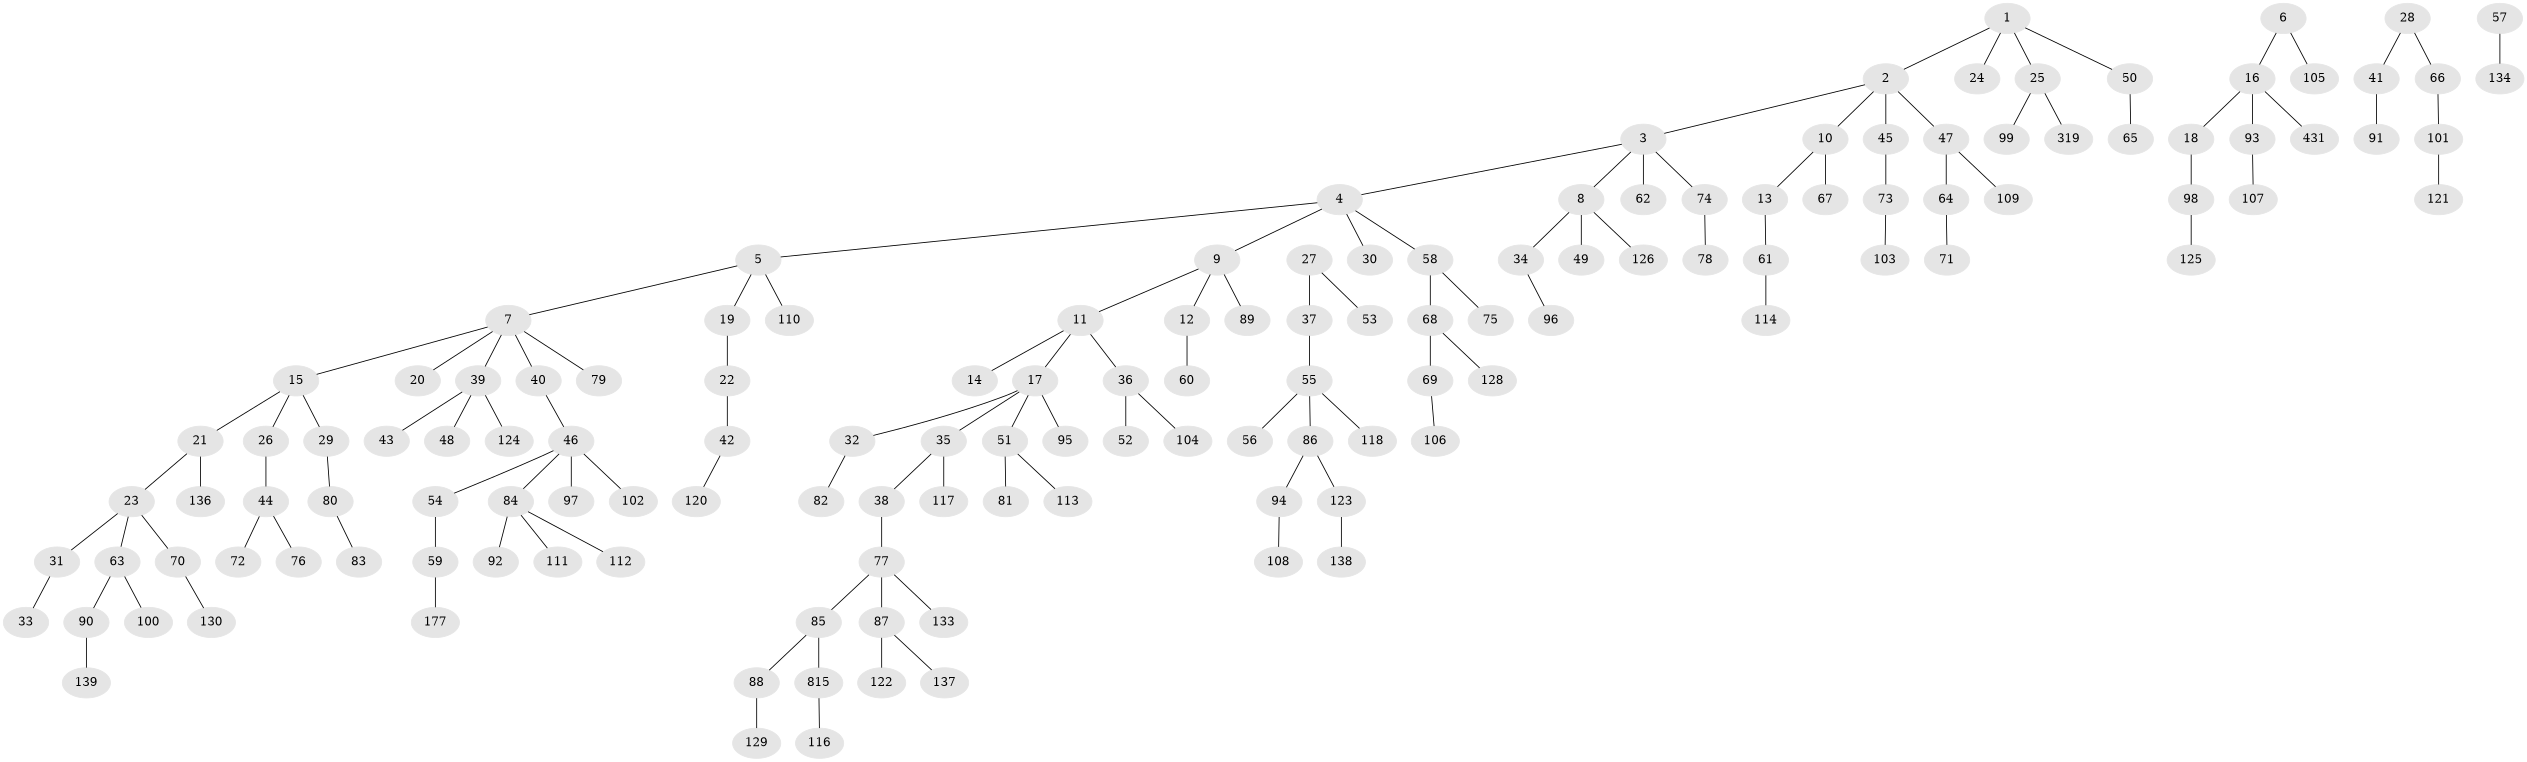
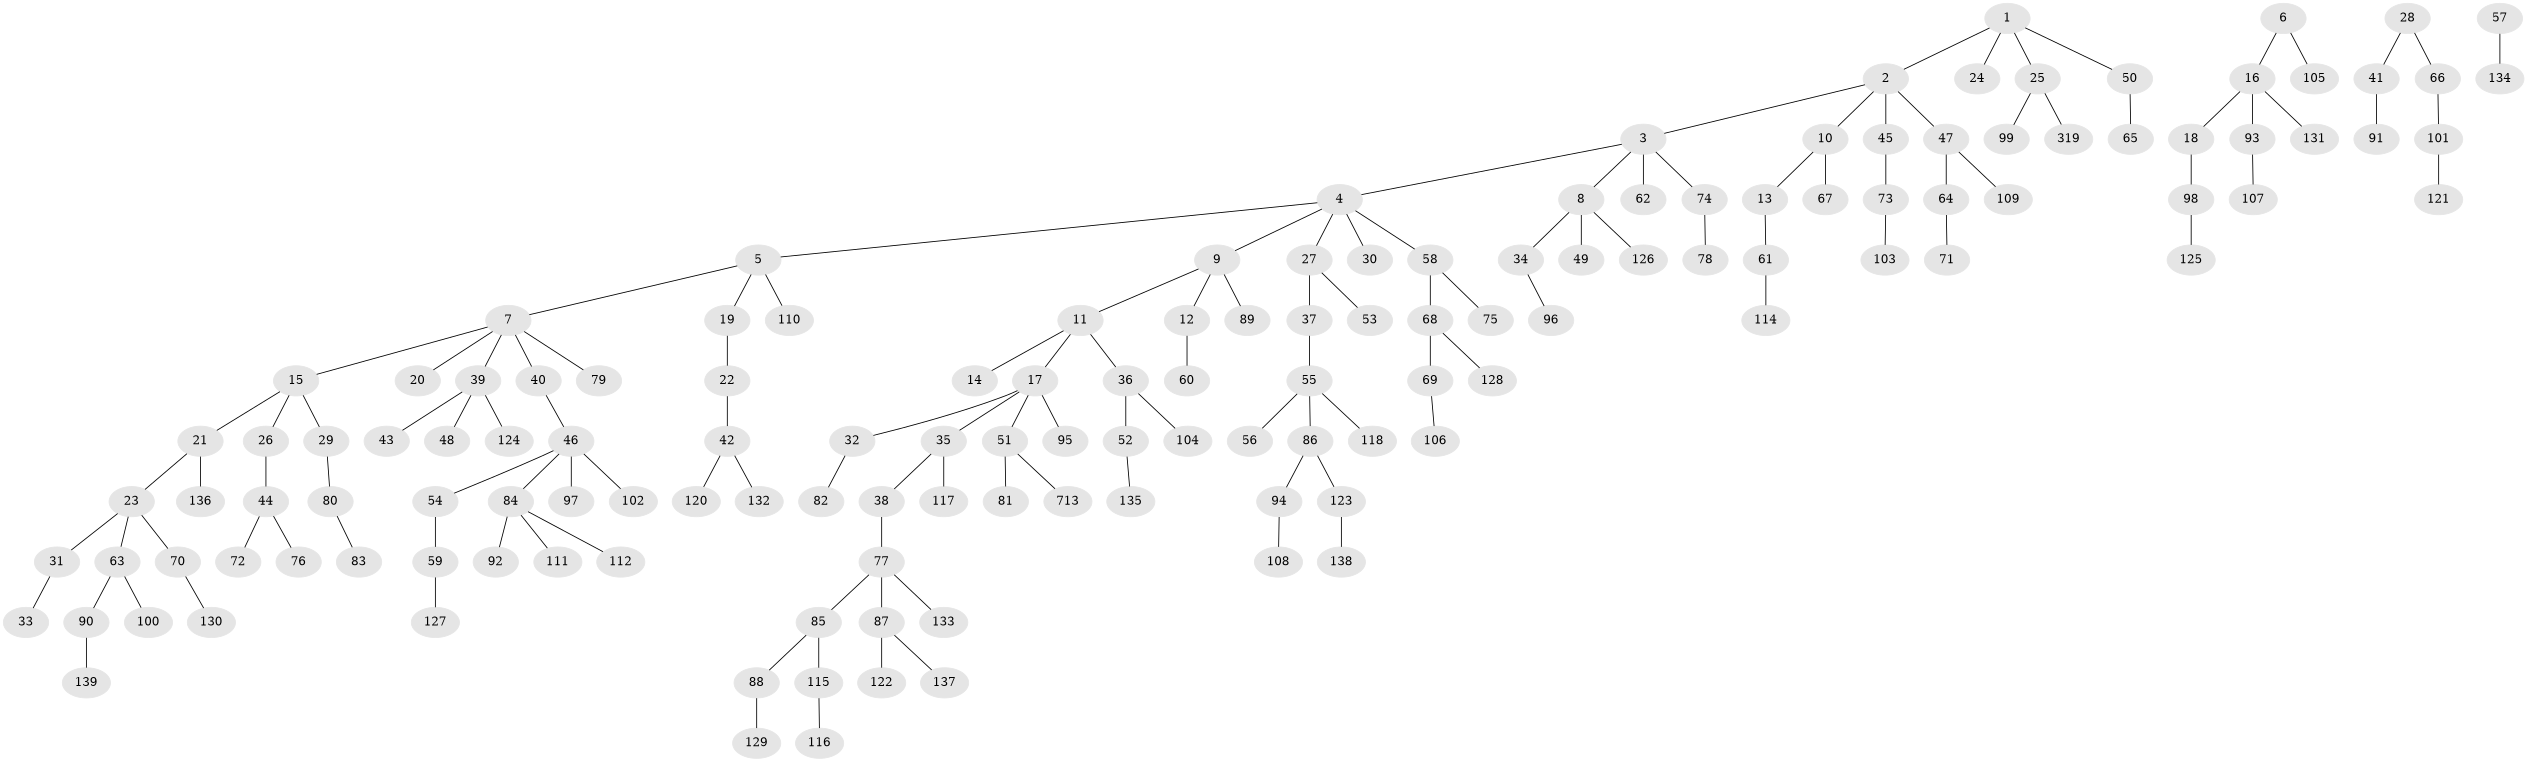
(2314, 139) -> (2314, 139)
none -> (1325, 230)
none -> (759, 502)
(1068, 502) -> (1068, 502)
none -> (1131, 502)
(435, 622) -> (435, 622)
(819, 683) -> (819, 683)
